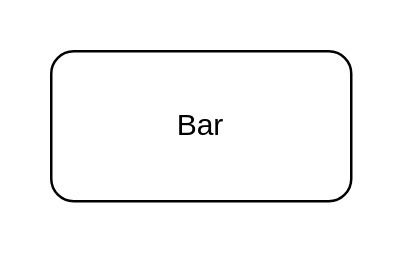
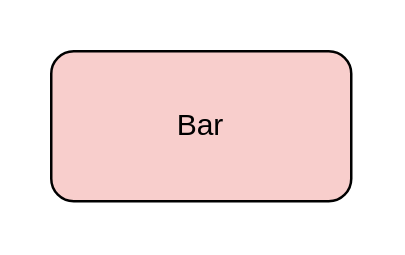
(201, 126) -> (201, 126)
